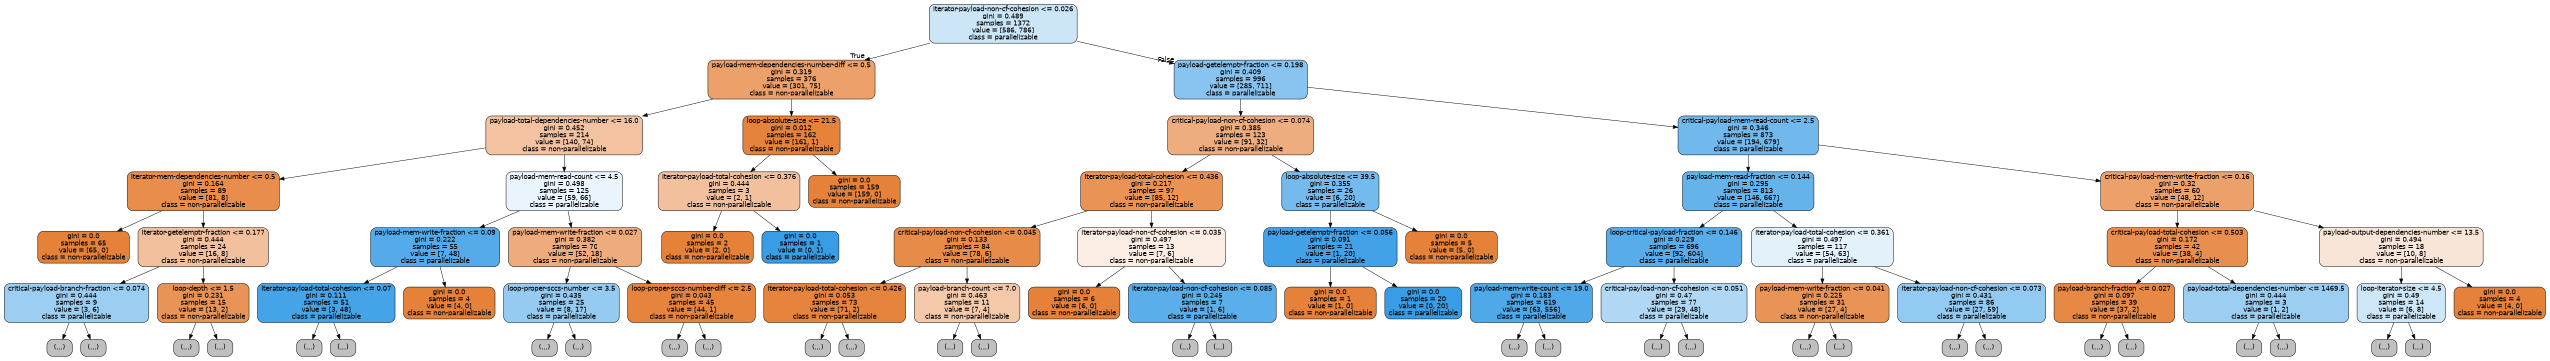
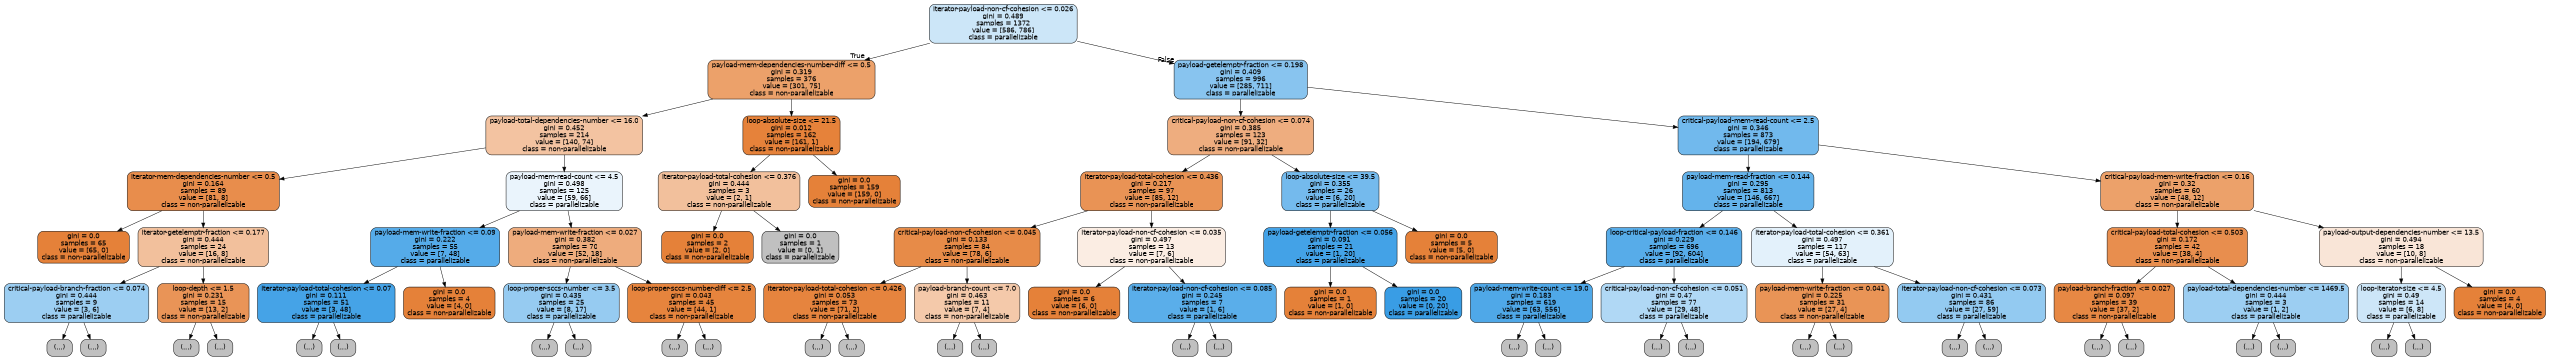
(800, 247) -> (800, 247)
